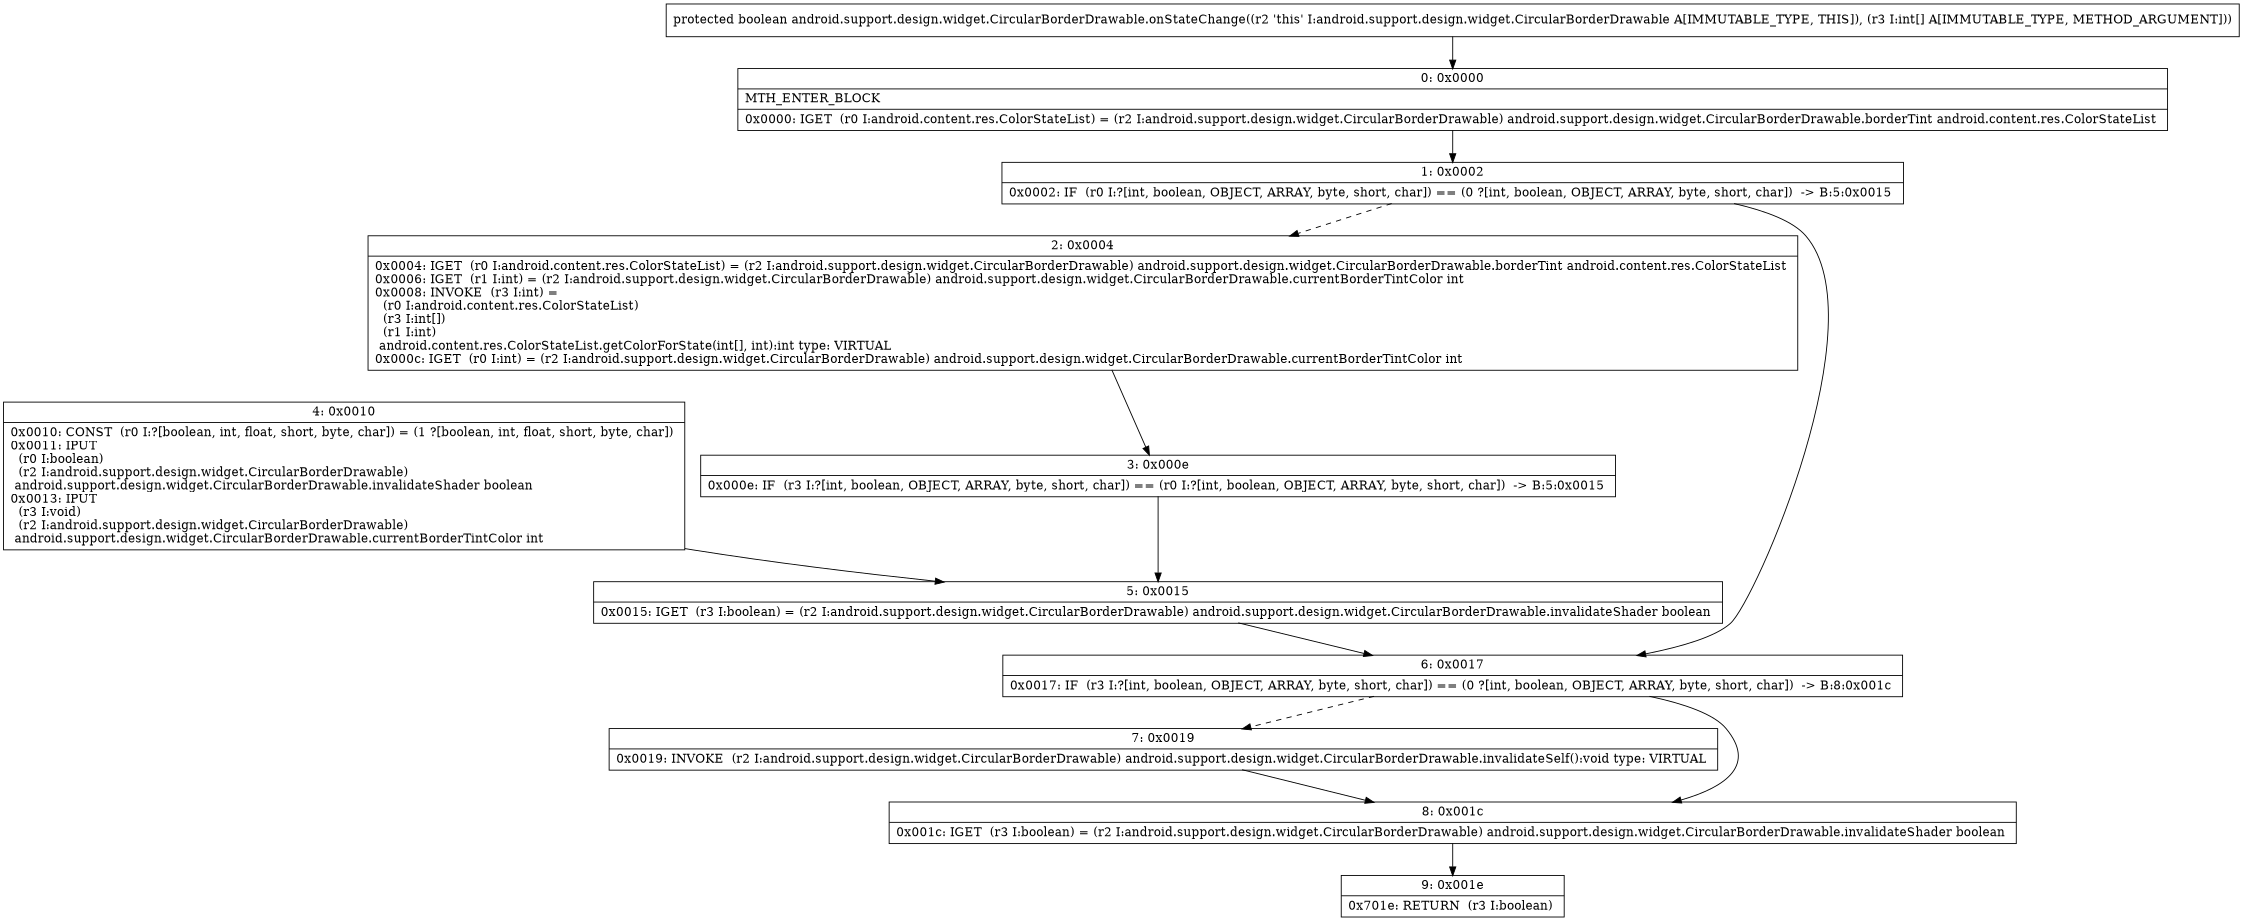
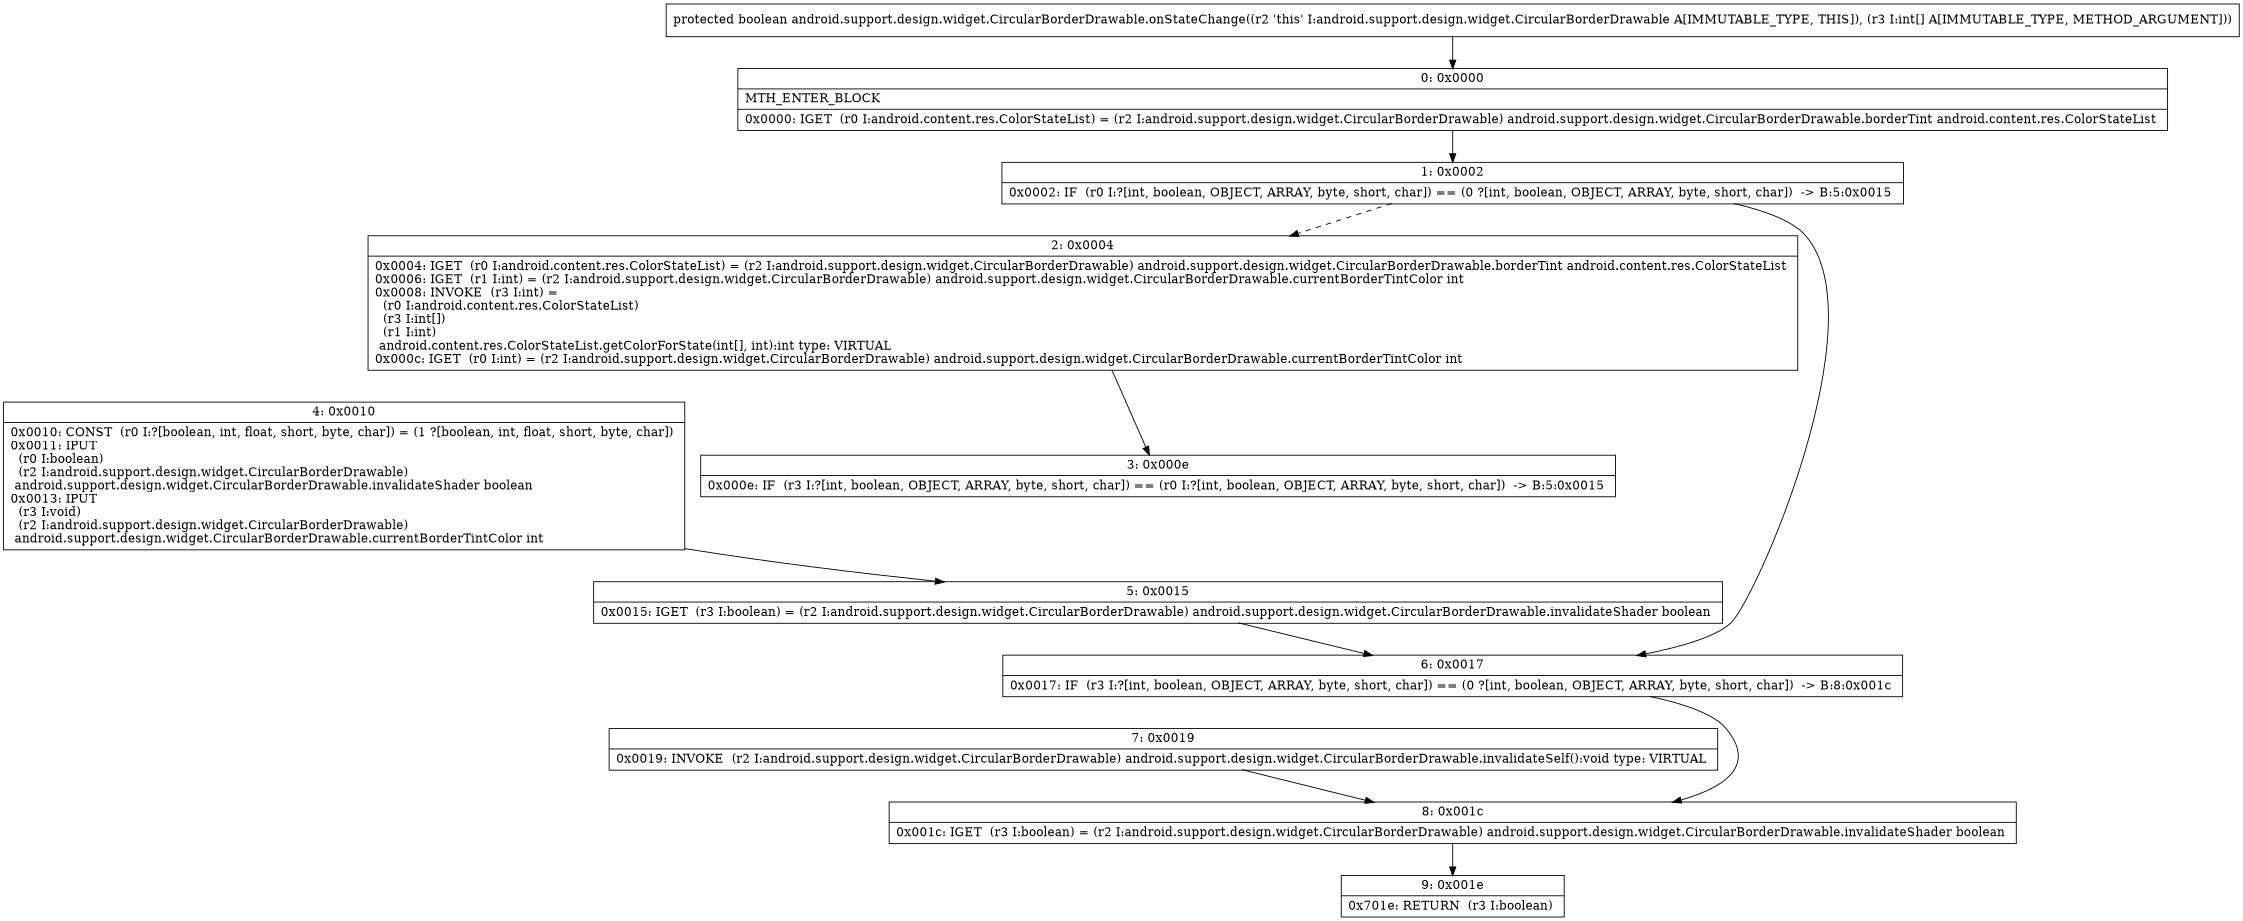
(1158, 535) -> none
(1312, 712) -> none
